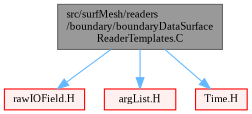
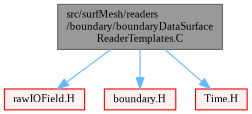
(140, 99) -> (140, 99)
